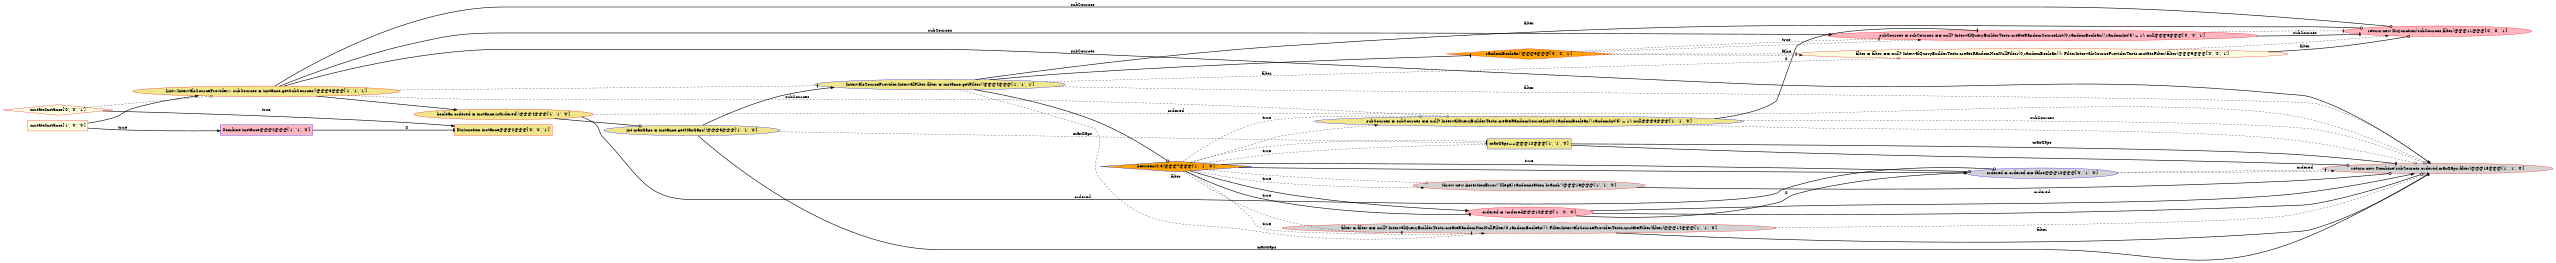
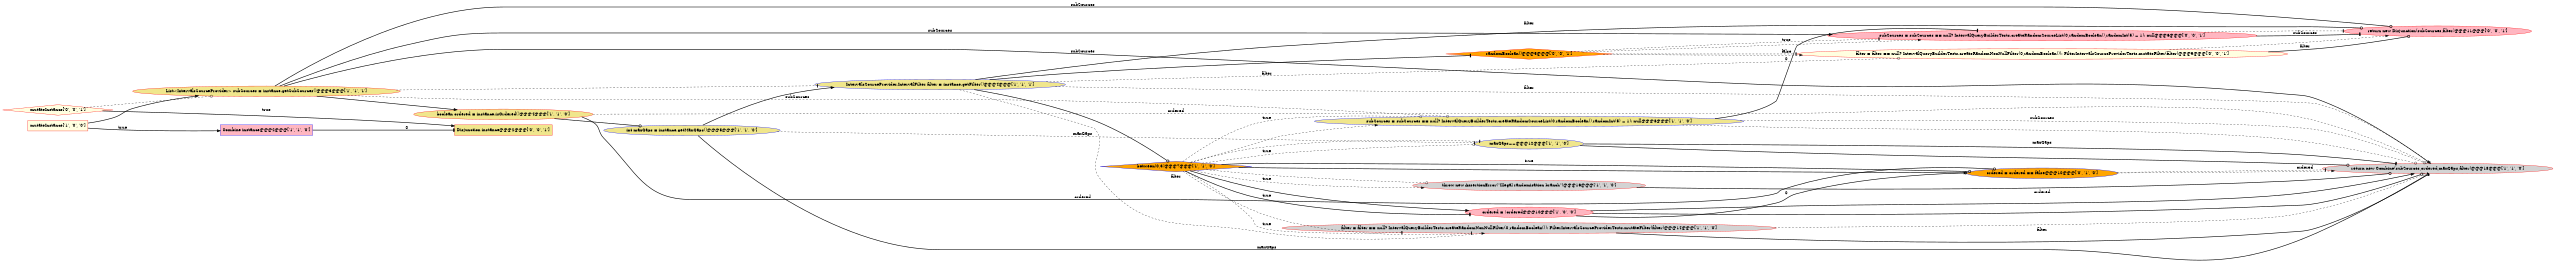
(1529, 144) -> (1529, 144)
(2042, 173) -> (2042, 173)
